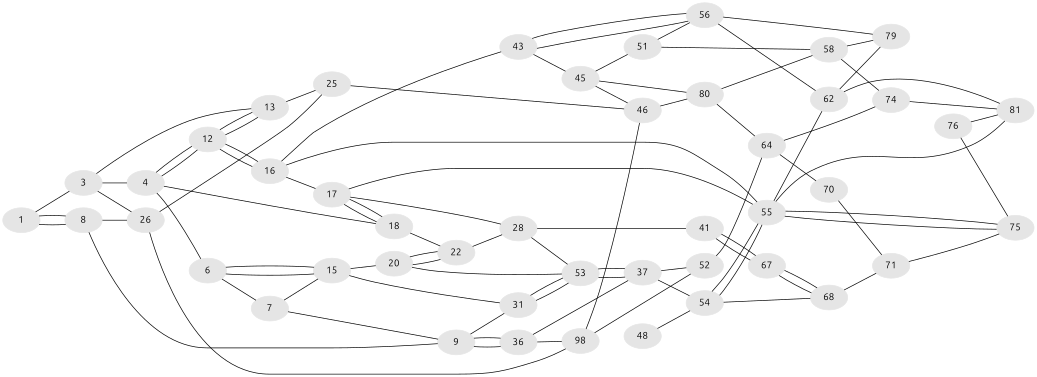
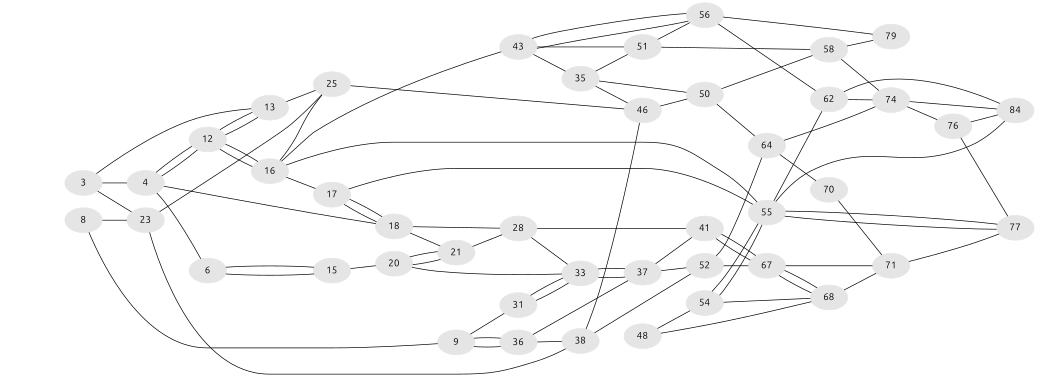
none -> (581, 47)
(860, 68) -> (860, 100)
(581, 79) -> (581, 79)
(705, 95) -> (705, 95)
(1015, 110) -> (1015, 110)
none -> (922, 113)
none -> (301, 128)
(426, 209) -> (456, 227)
(21, 220) -> none
(146, 220) -> (146, 220)
(1015, 228) -> (1015, 228)
(456, 253) -> (456, 253)
none -> (736, 266)
none -> (829, 266)
(581, 273) -> (581, 273)
(675, 289) -> (674, 251)
(424, 292) -> none
(270, 309) -> none
none -> (736, 319)
(581, 341) -> (581, 341)
